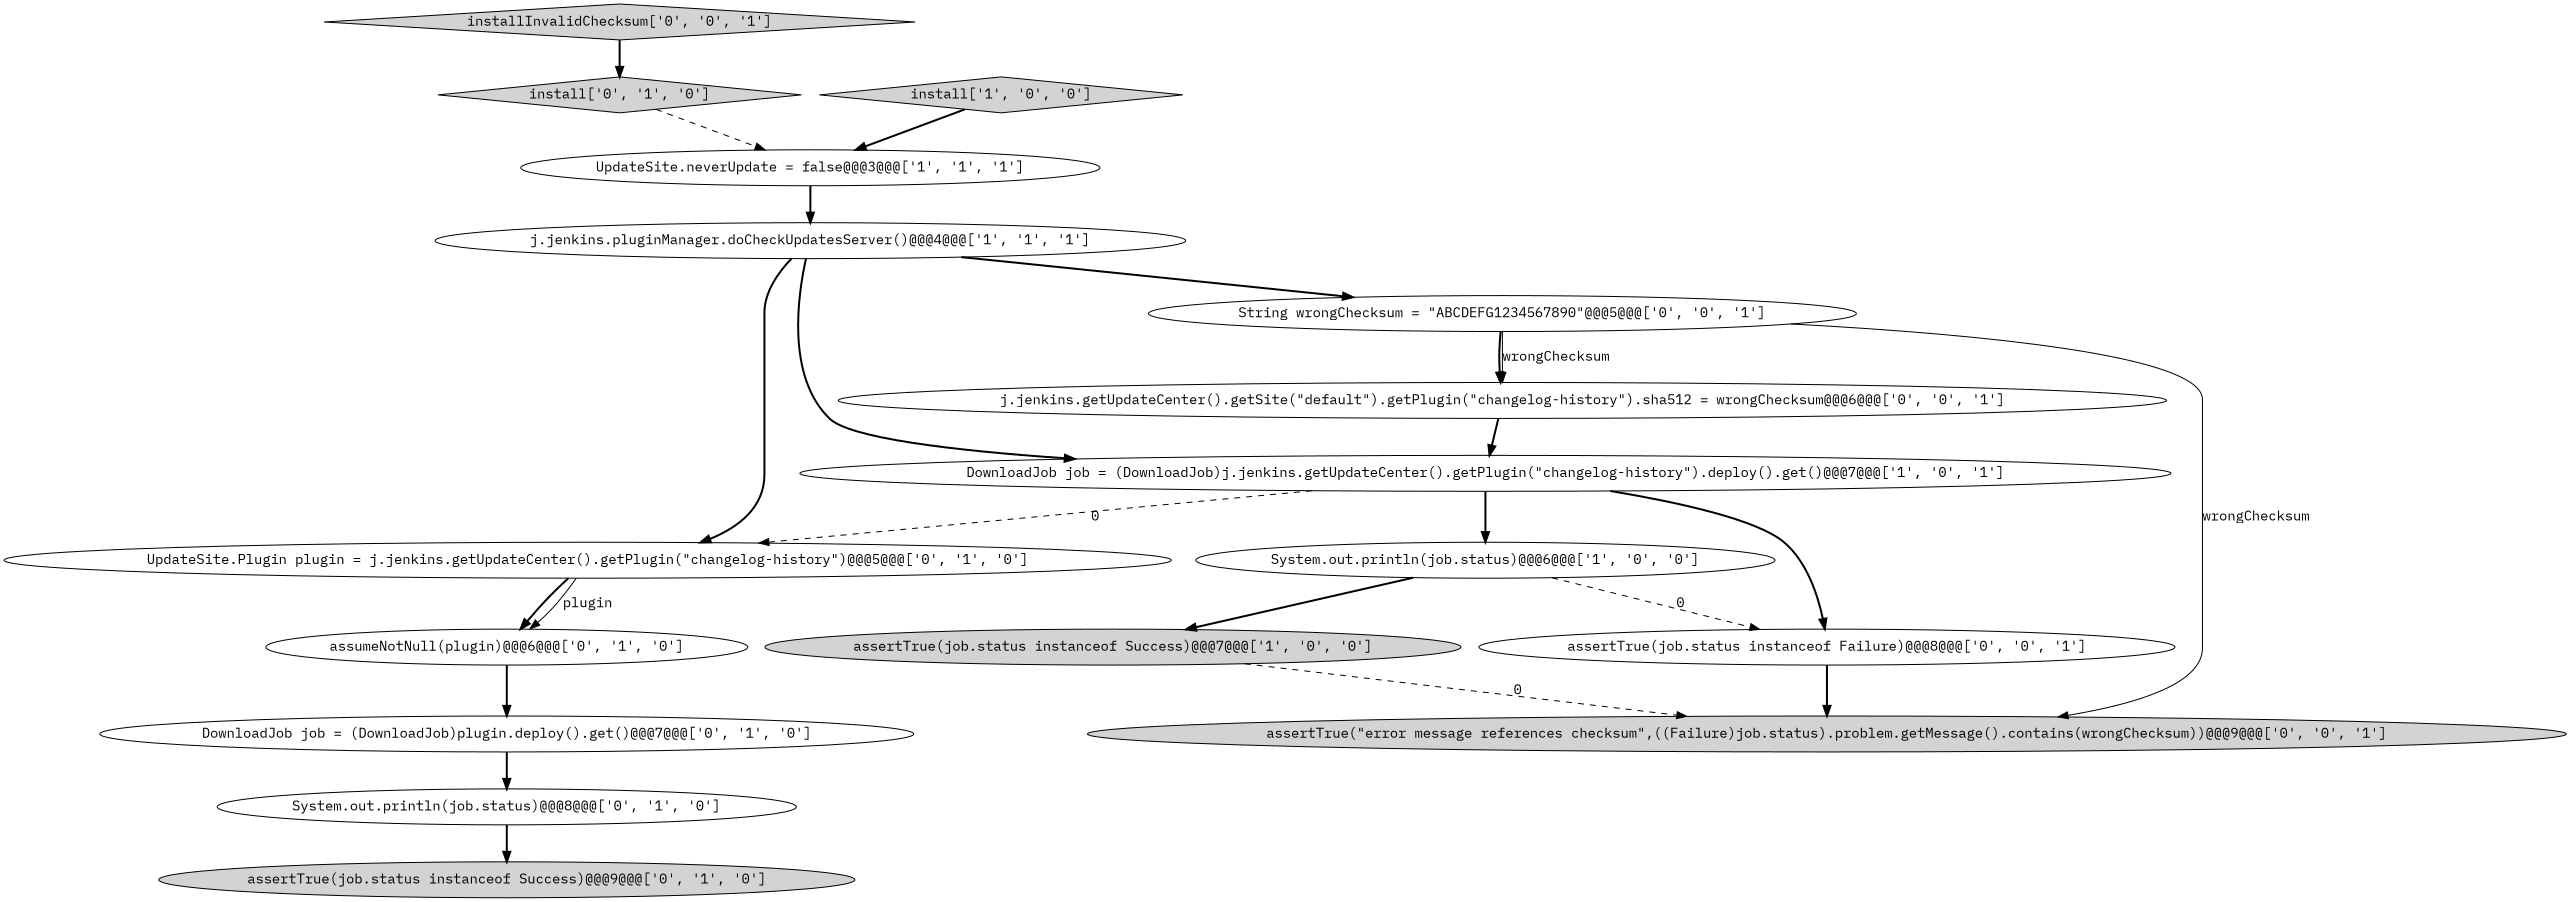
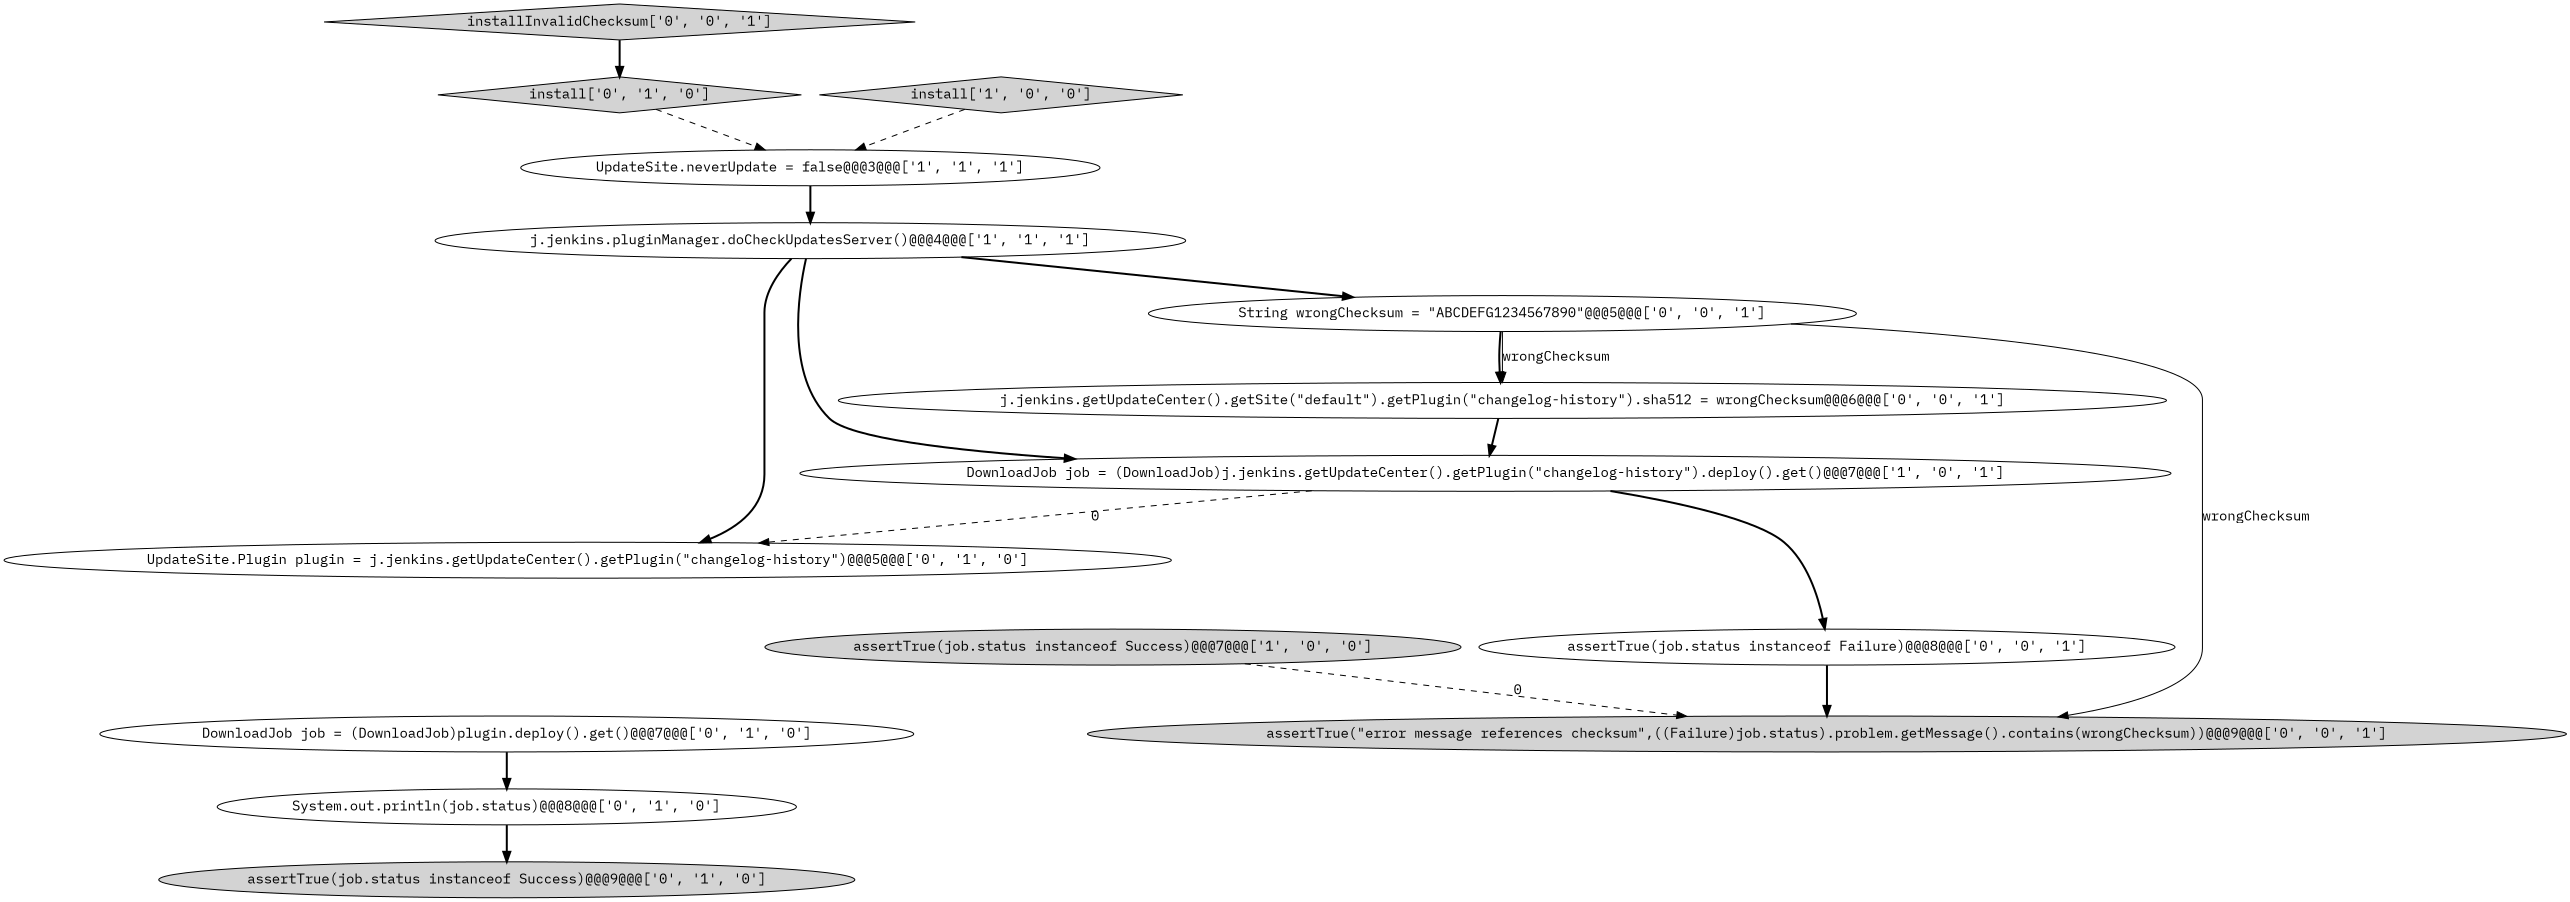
(915, 128) -> (915, 128)
(1485, 560) -> none
(507, 647) -> none
